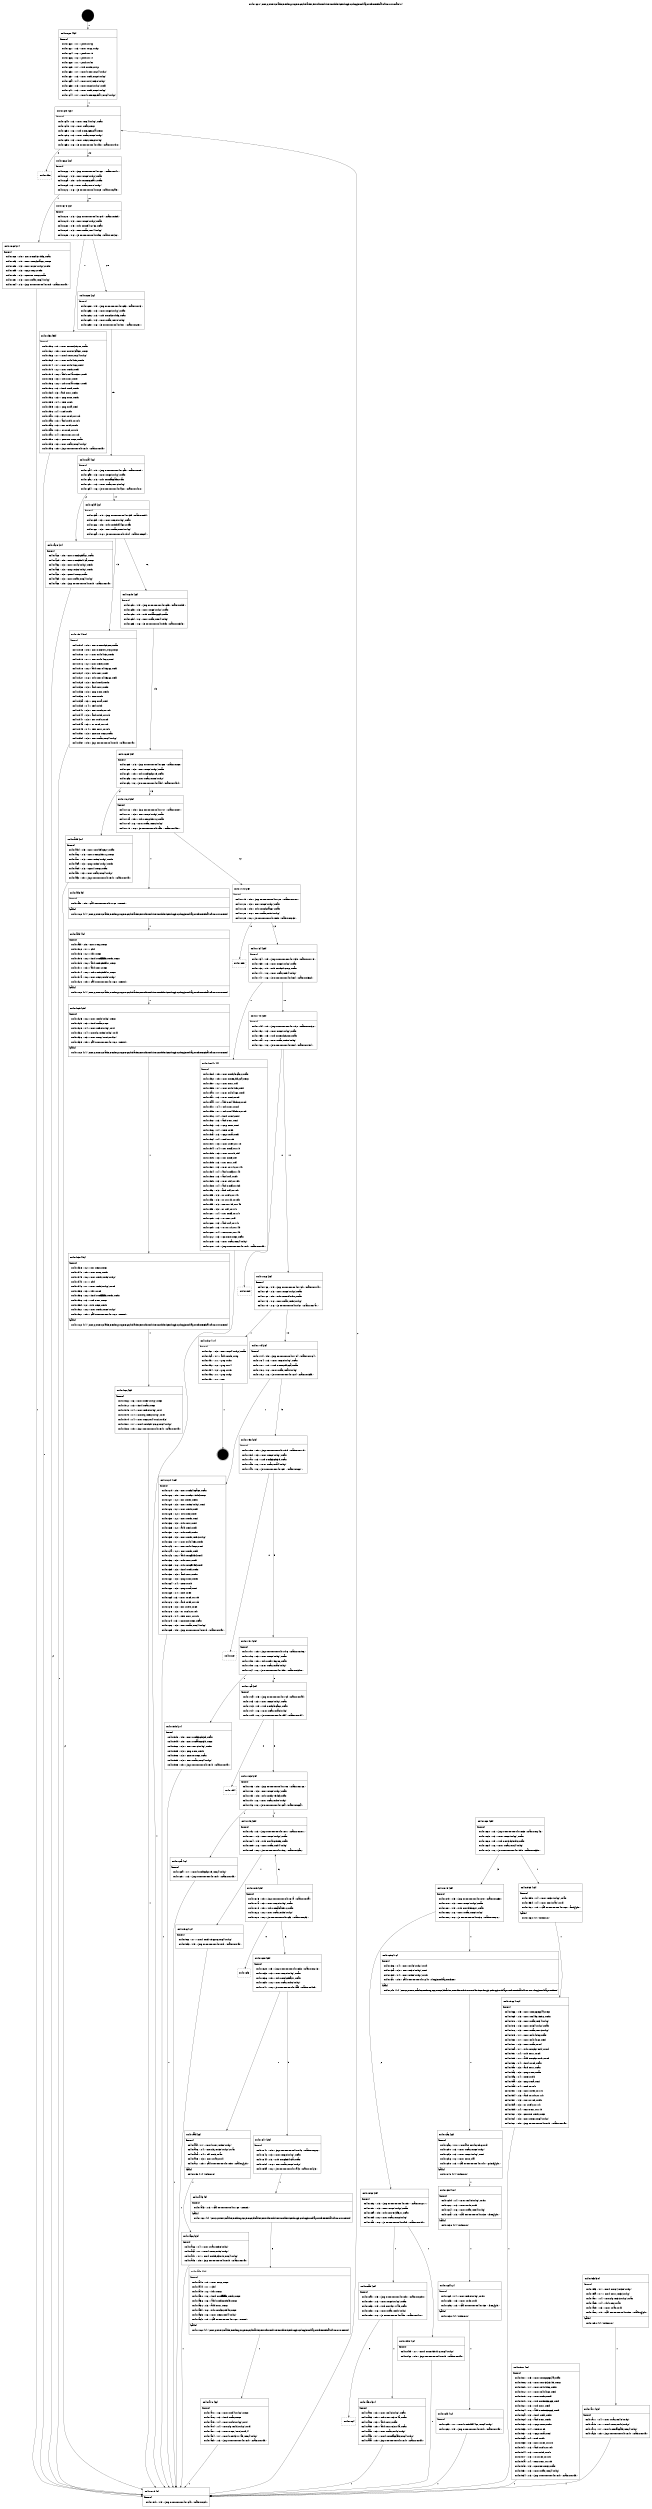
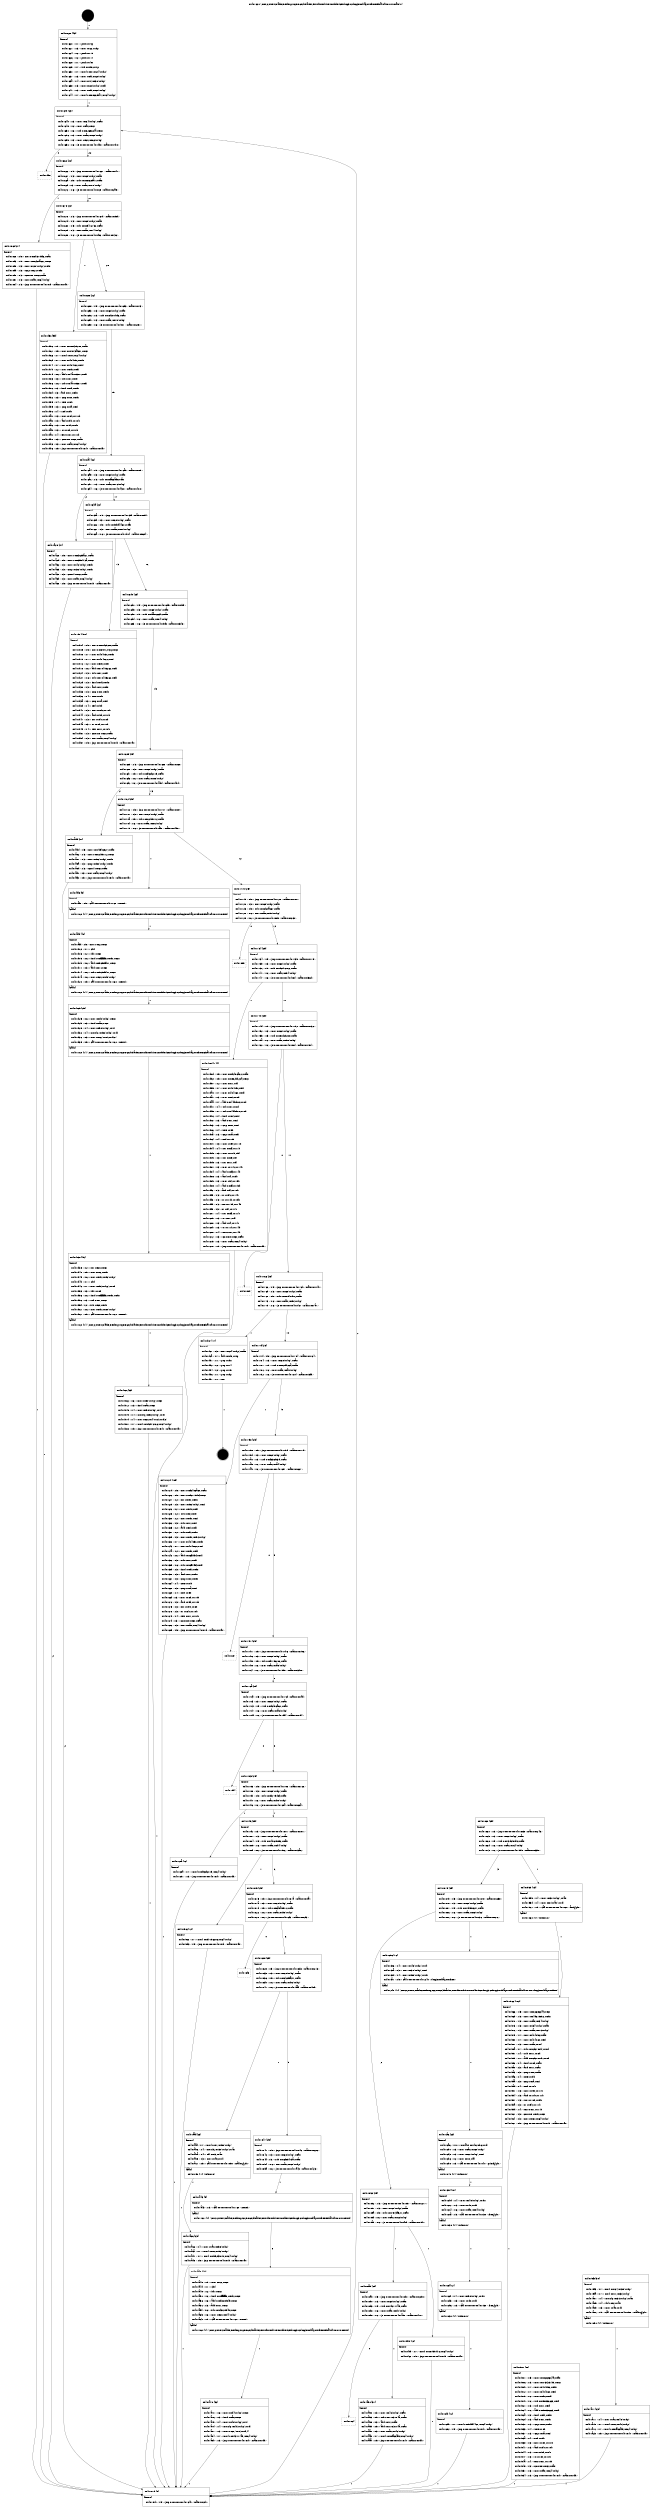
(58, 1653) -> none
(198, 1746) -> none
(277, 1870) -> (273, 1869)
